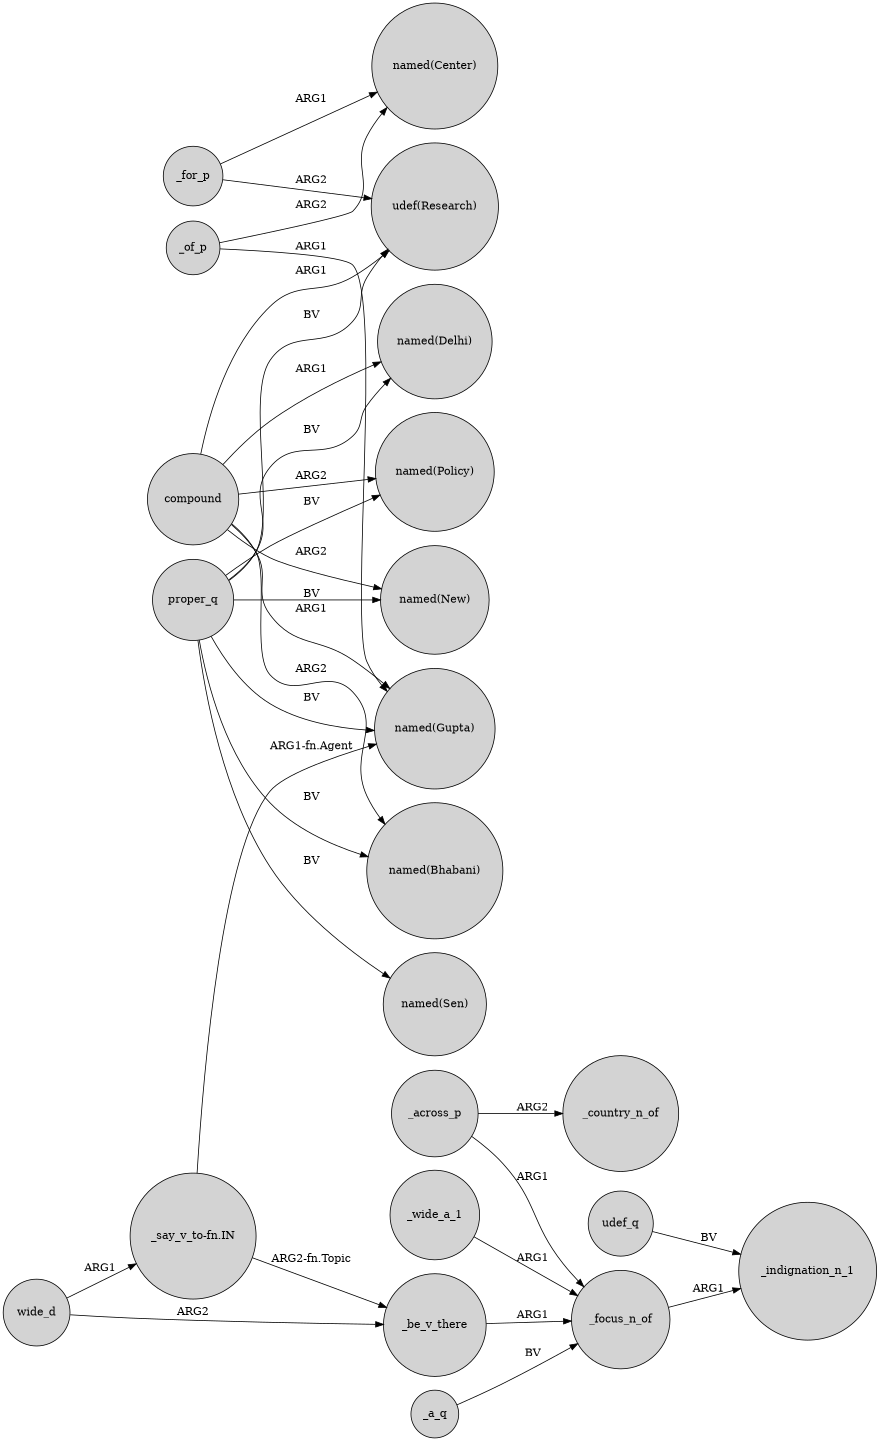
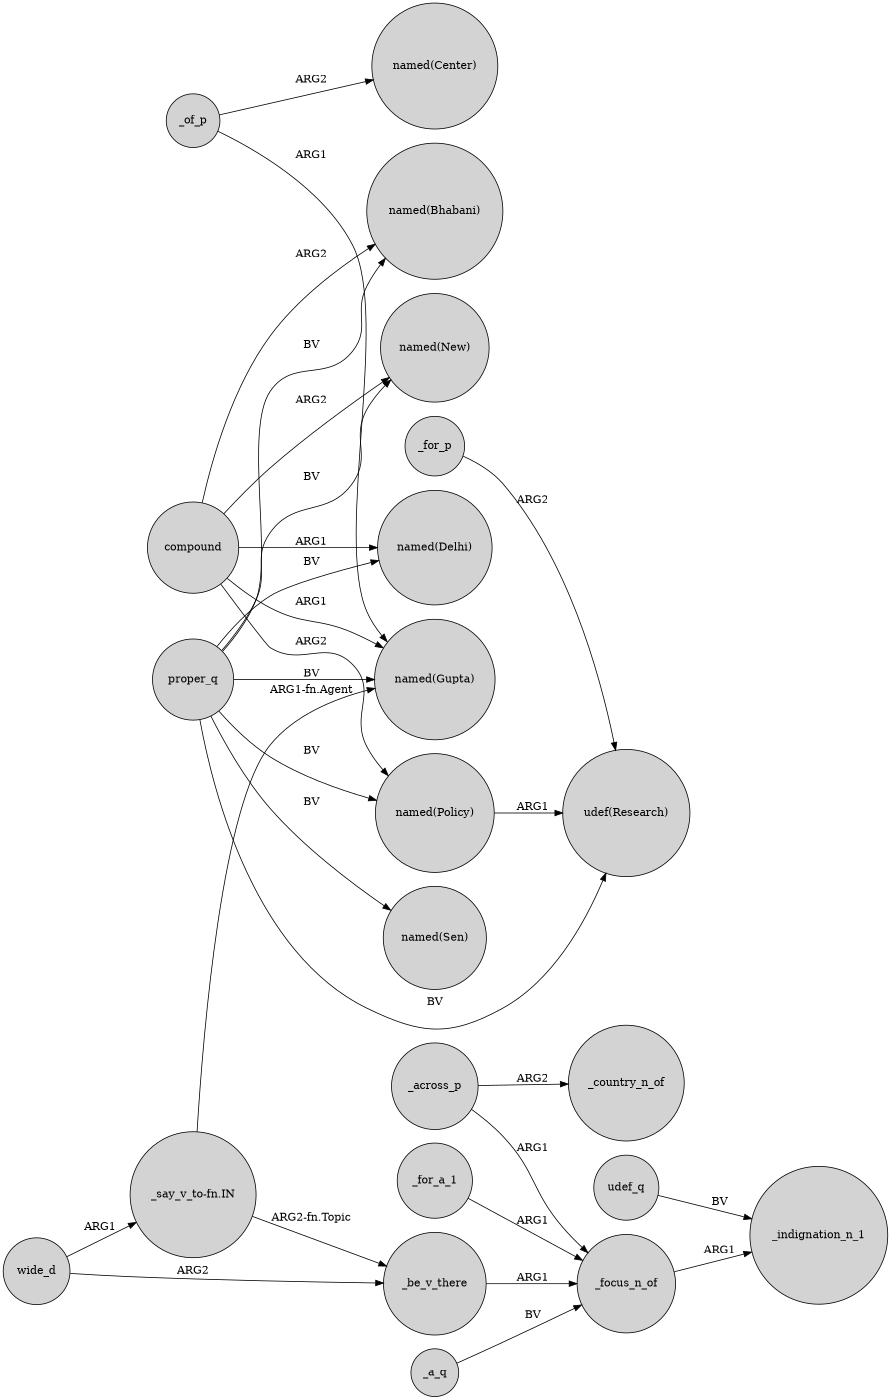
(295, 130) -> none
(257, 321) -> (525, 813)
(435, 1215) -> (435, 1181)
